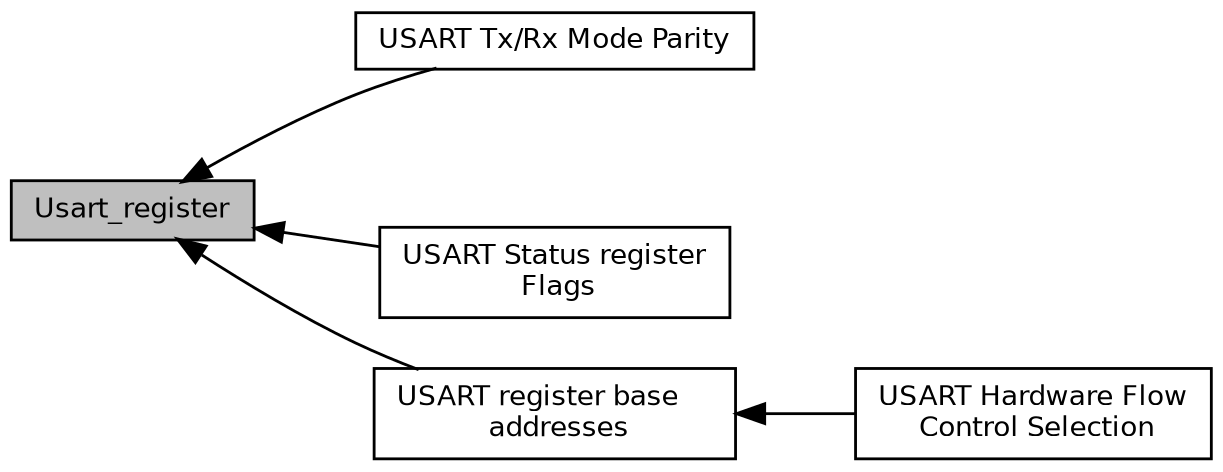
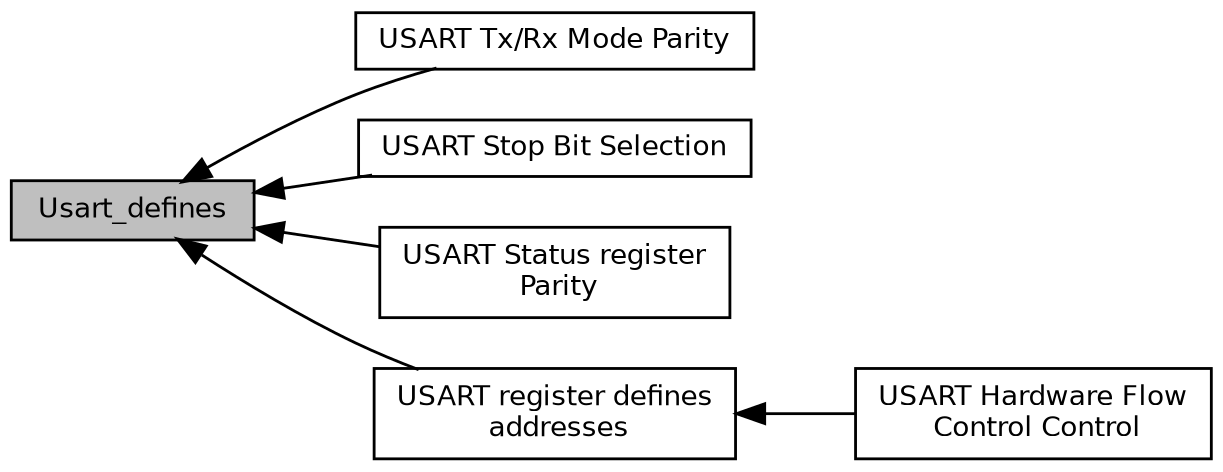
none -> (555, 148)
(133, 210) -> (133, 210)
(555, 272) -> (555, 272)
(555, 414) -> (555, 414)
(1033, 414) -> (1033, 414)
